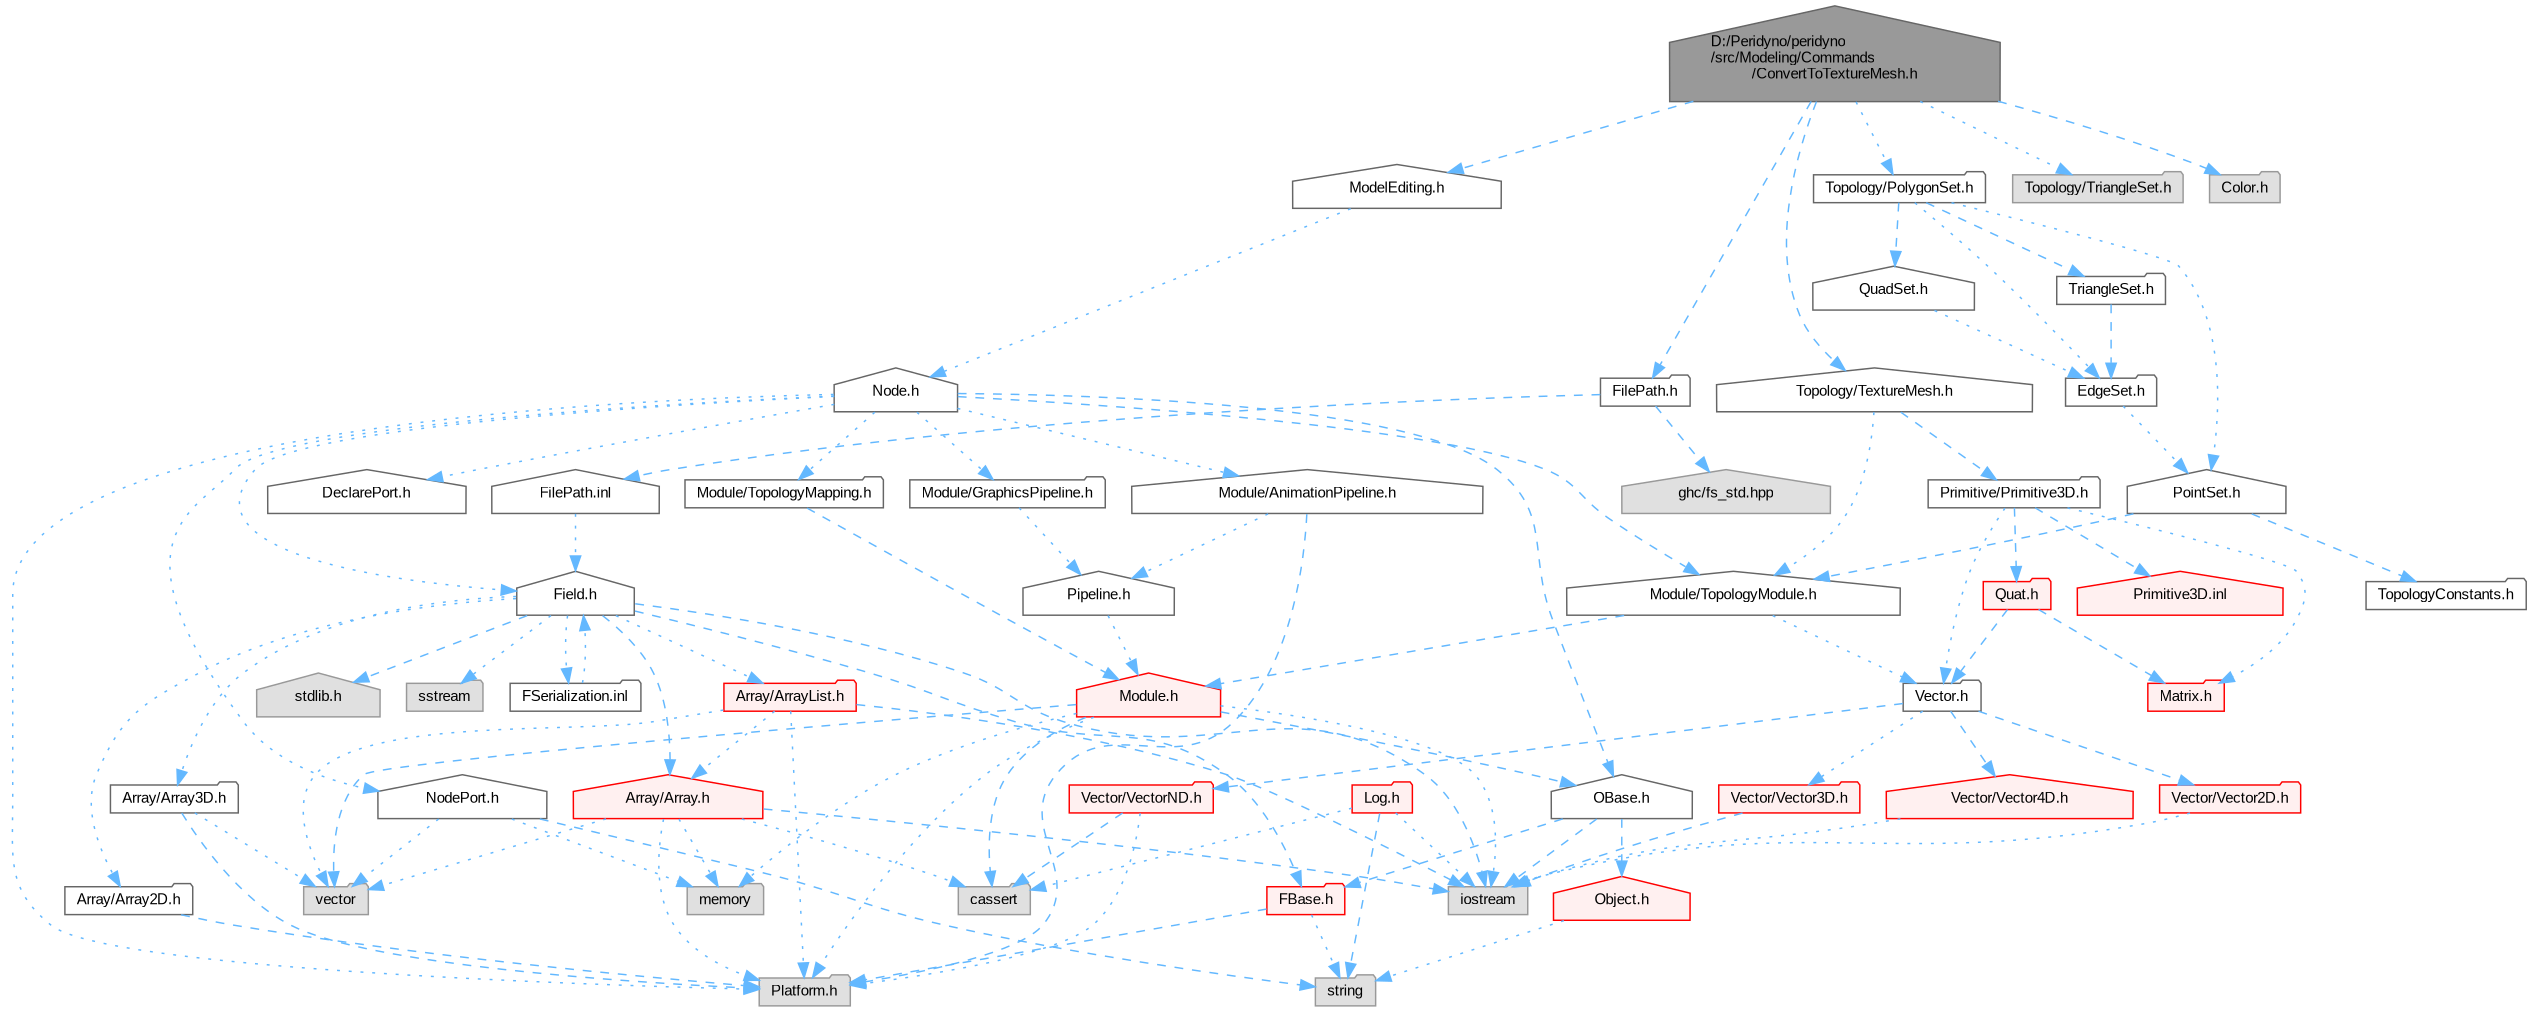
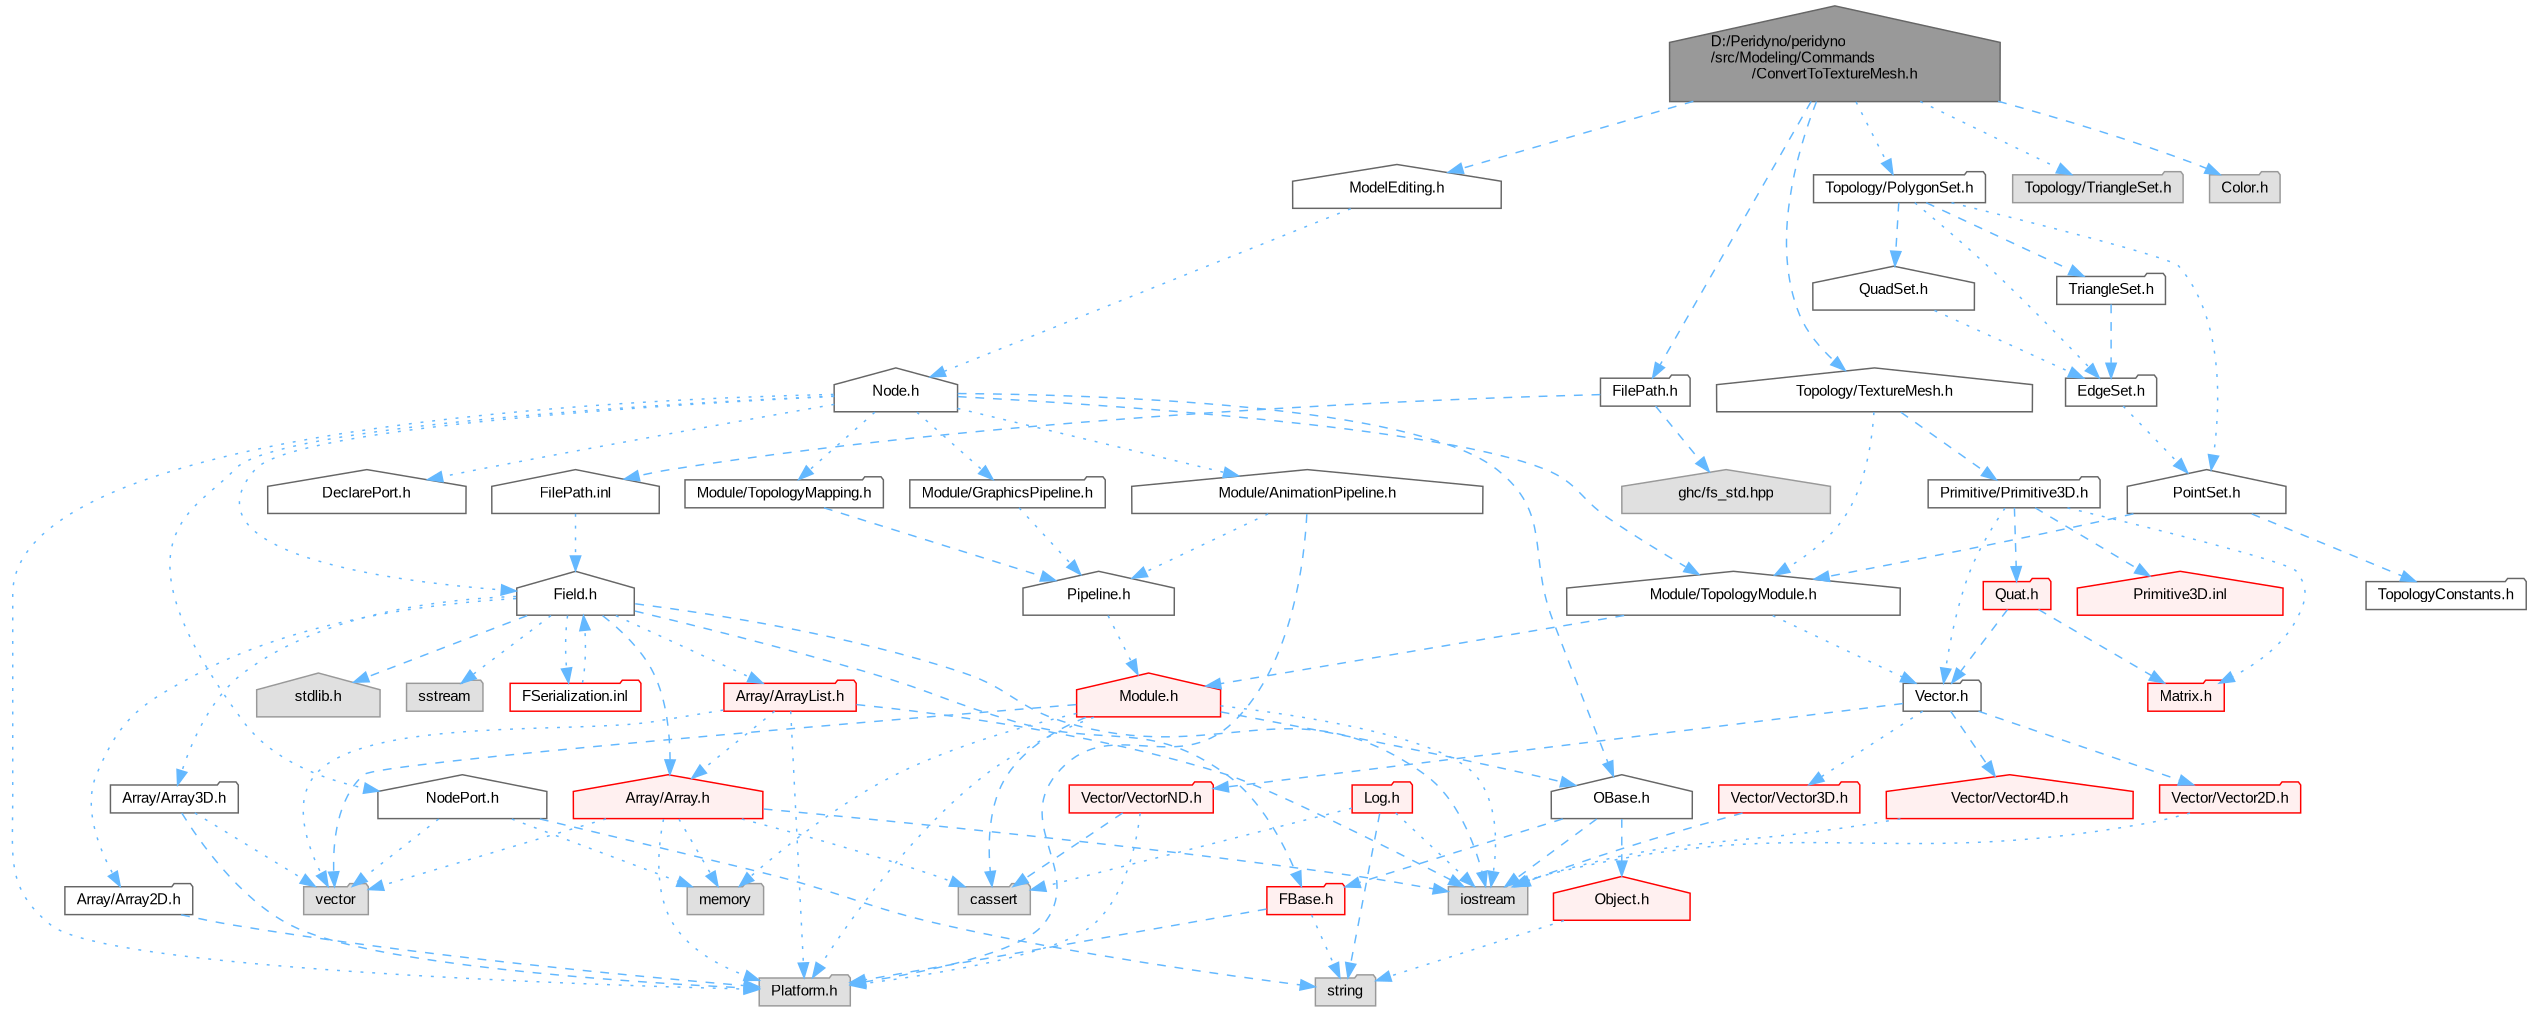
(956, 591) -> (933, 542)
(576, 697) -> (576, 697)
